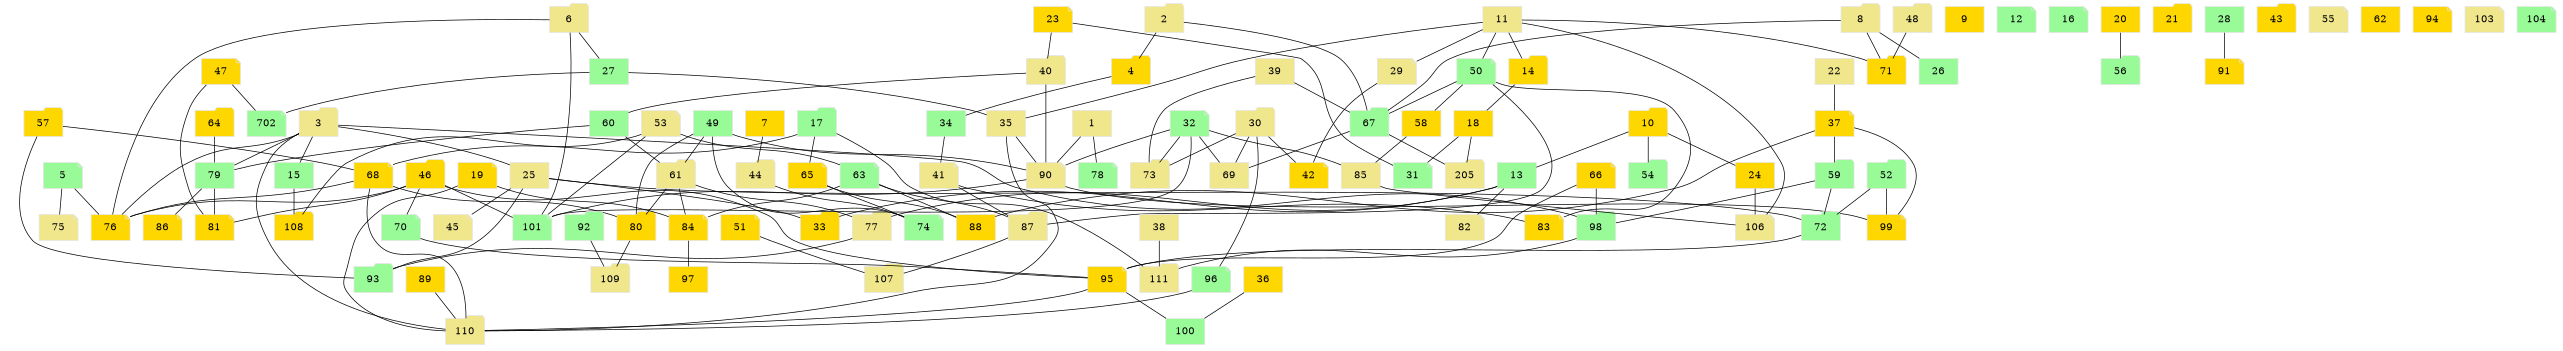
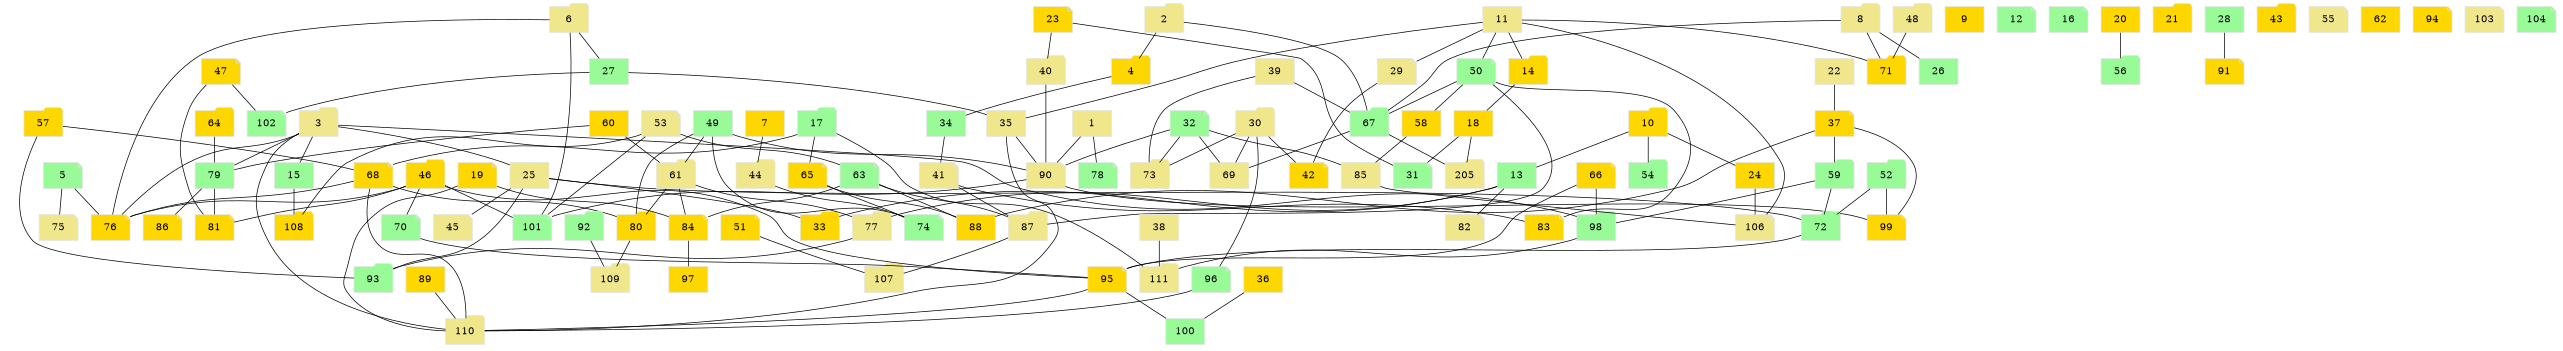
(846, 84) -> none
(267, 124) -> (267, 124)
(609, 124) -> (609, 124)
(961, 212) -> none
